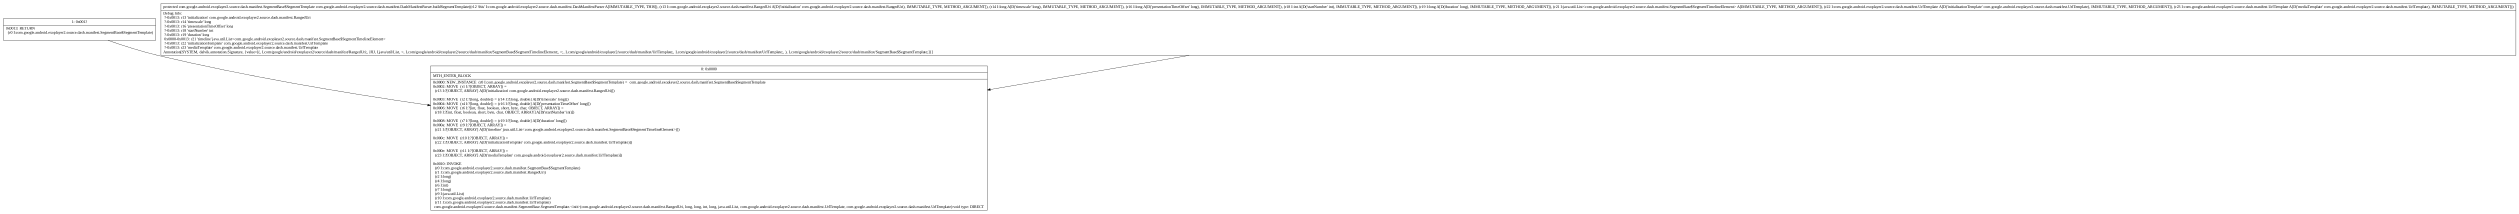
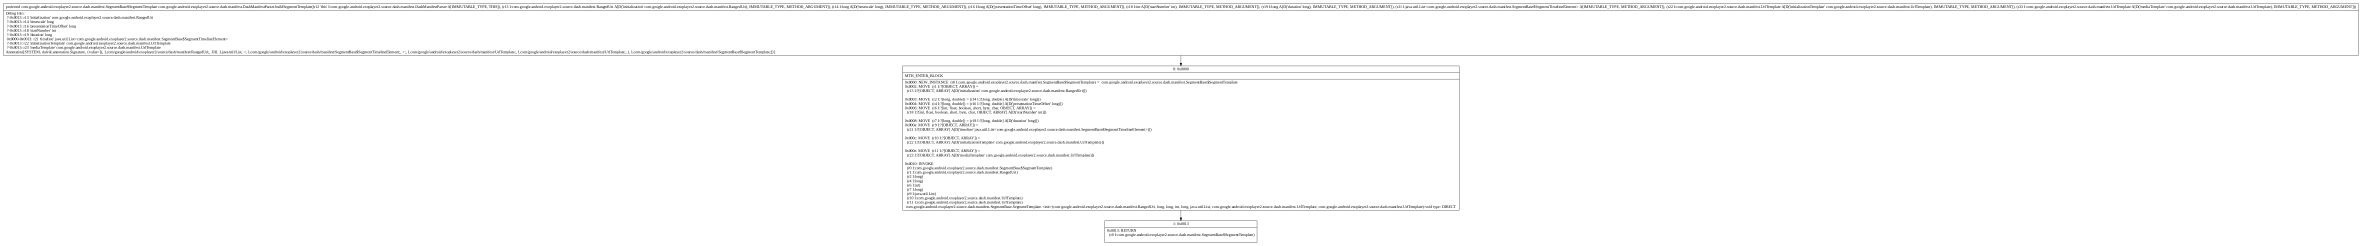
(267, 78) -> (1181, 214)
